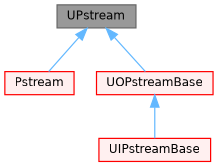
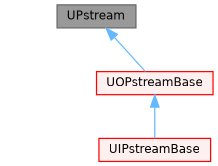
(39, 83) -> none
